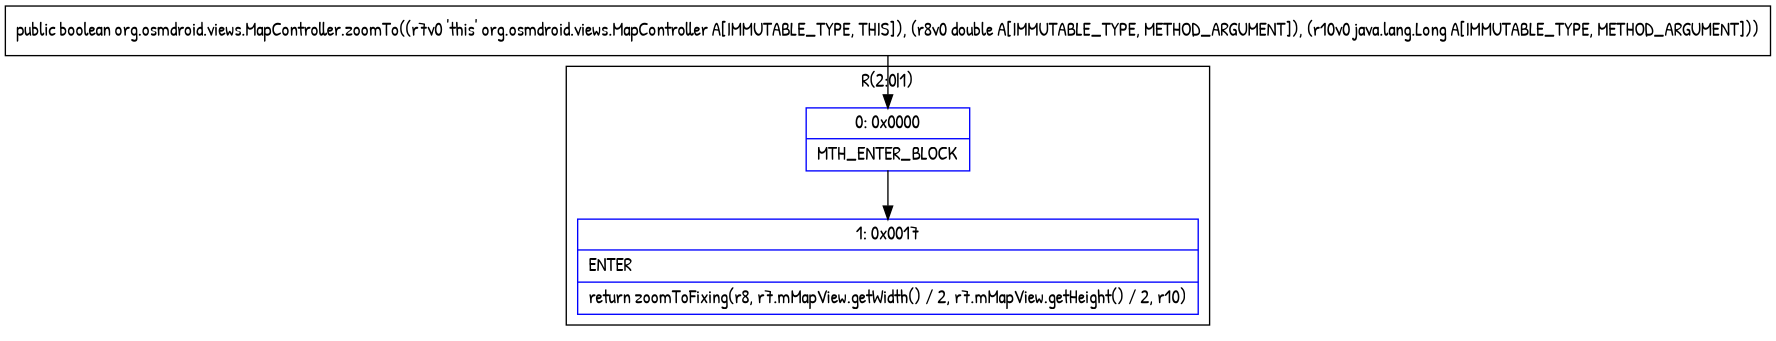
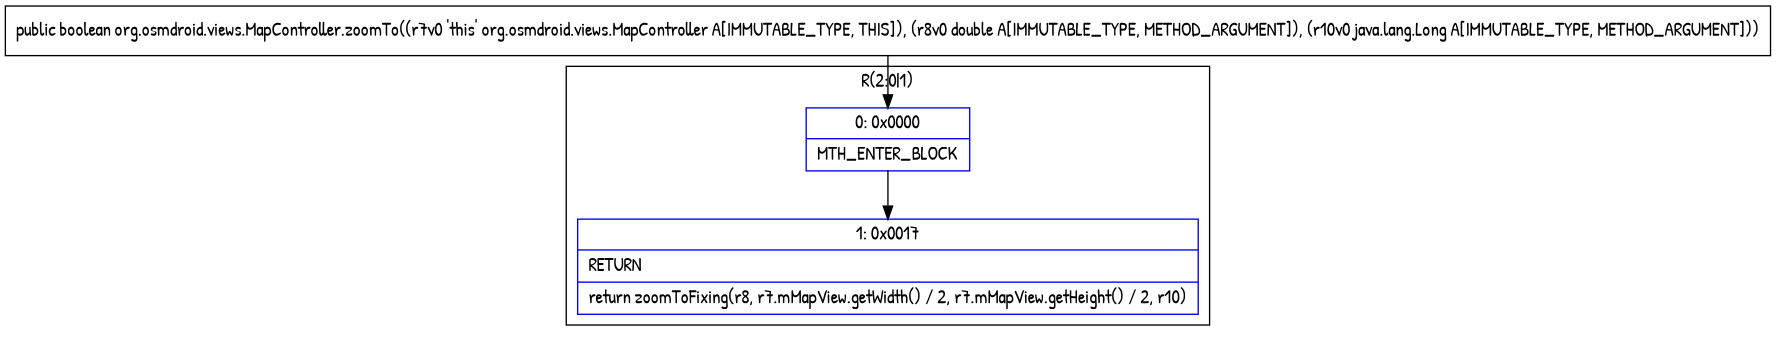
(610, 265) -> (615, 265)
